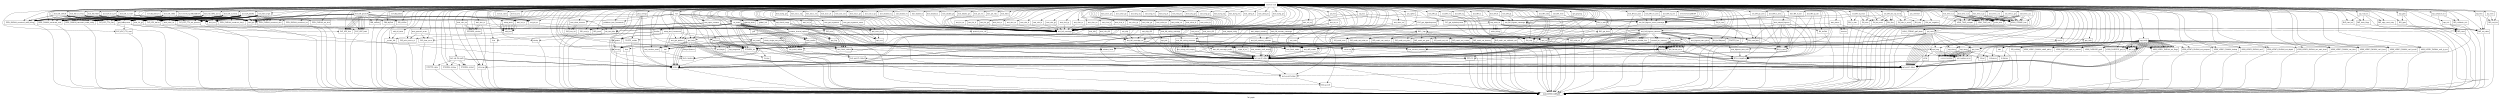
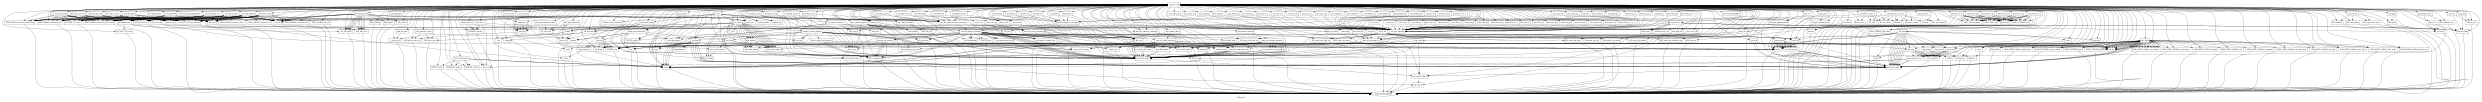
(855, 14) -> none
